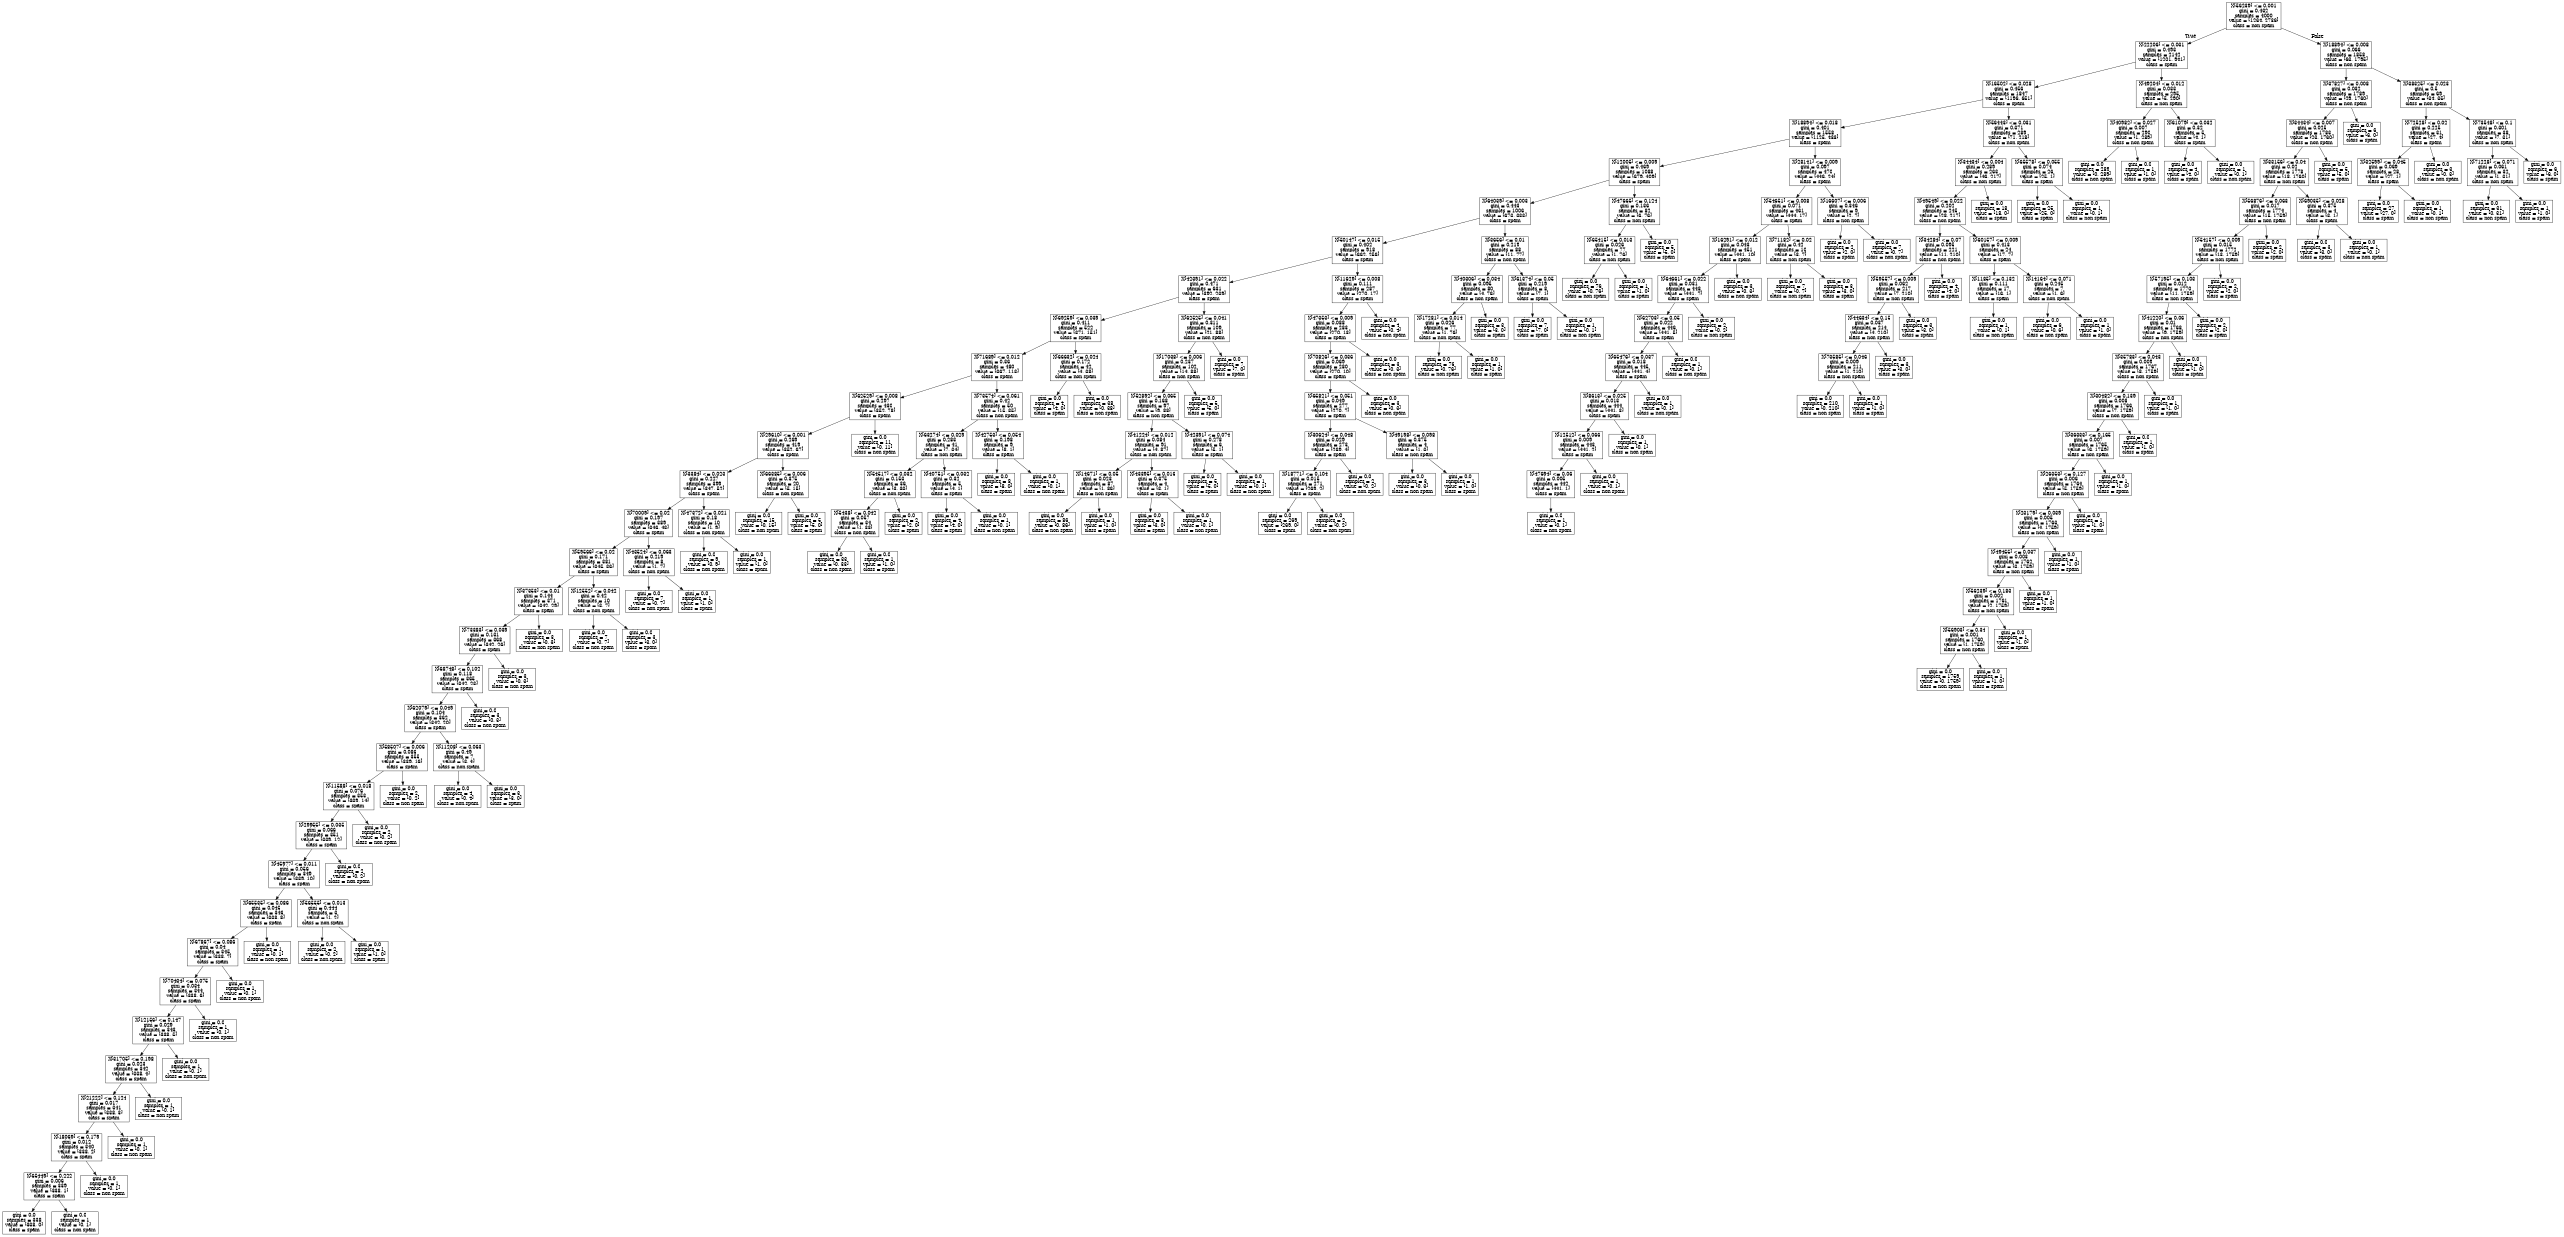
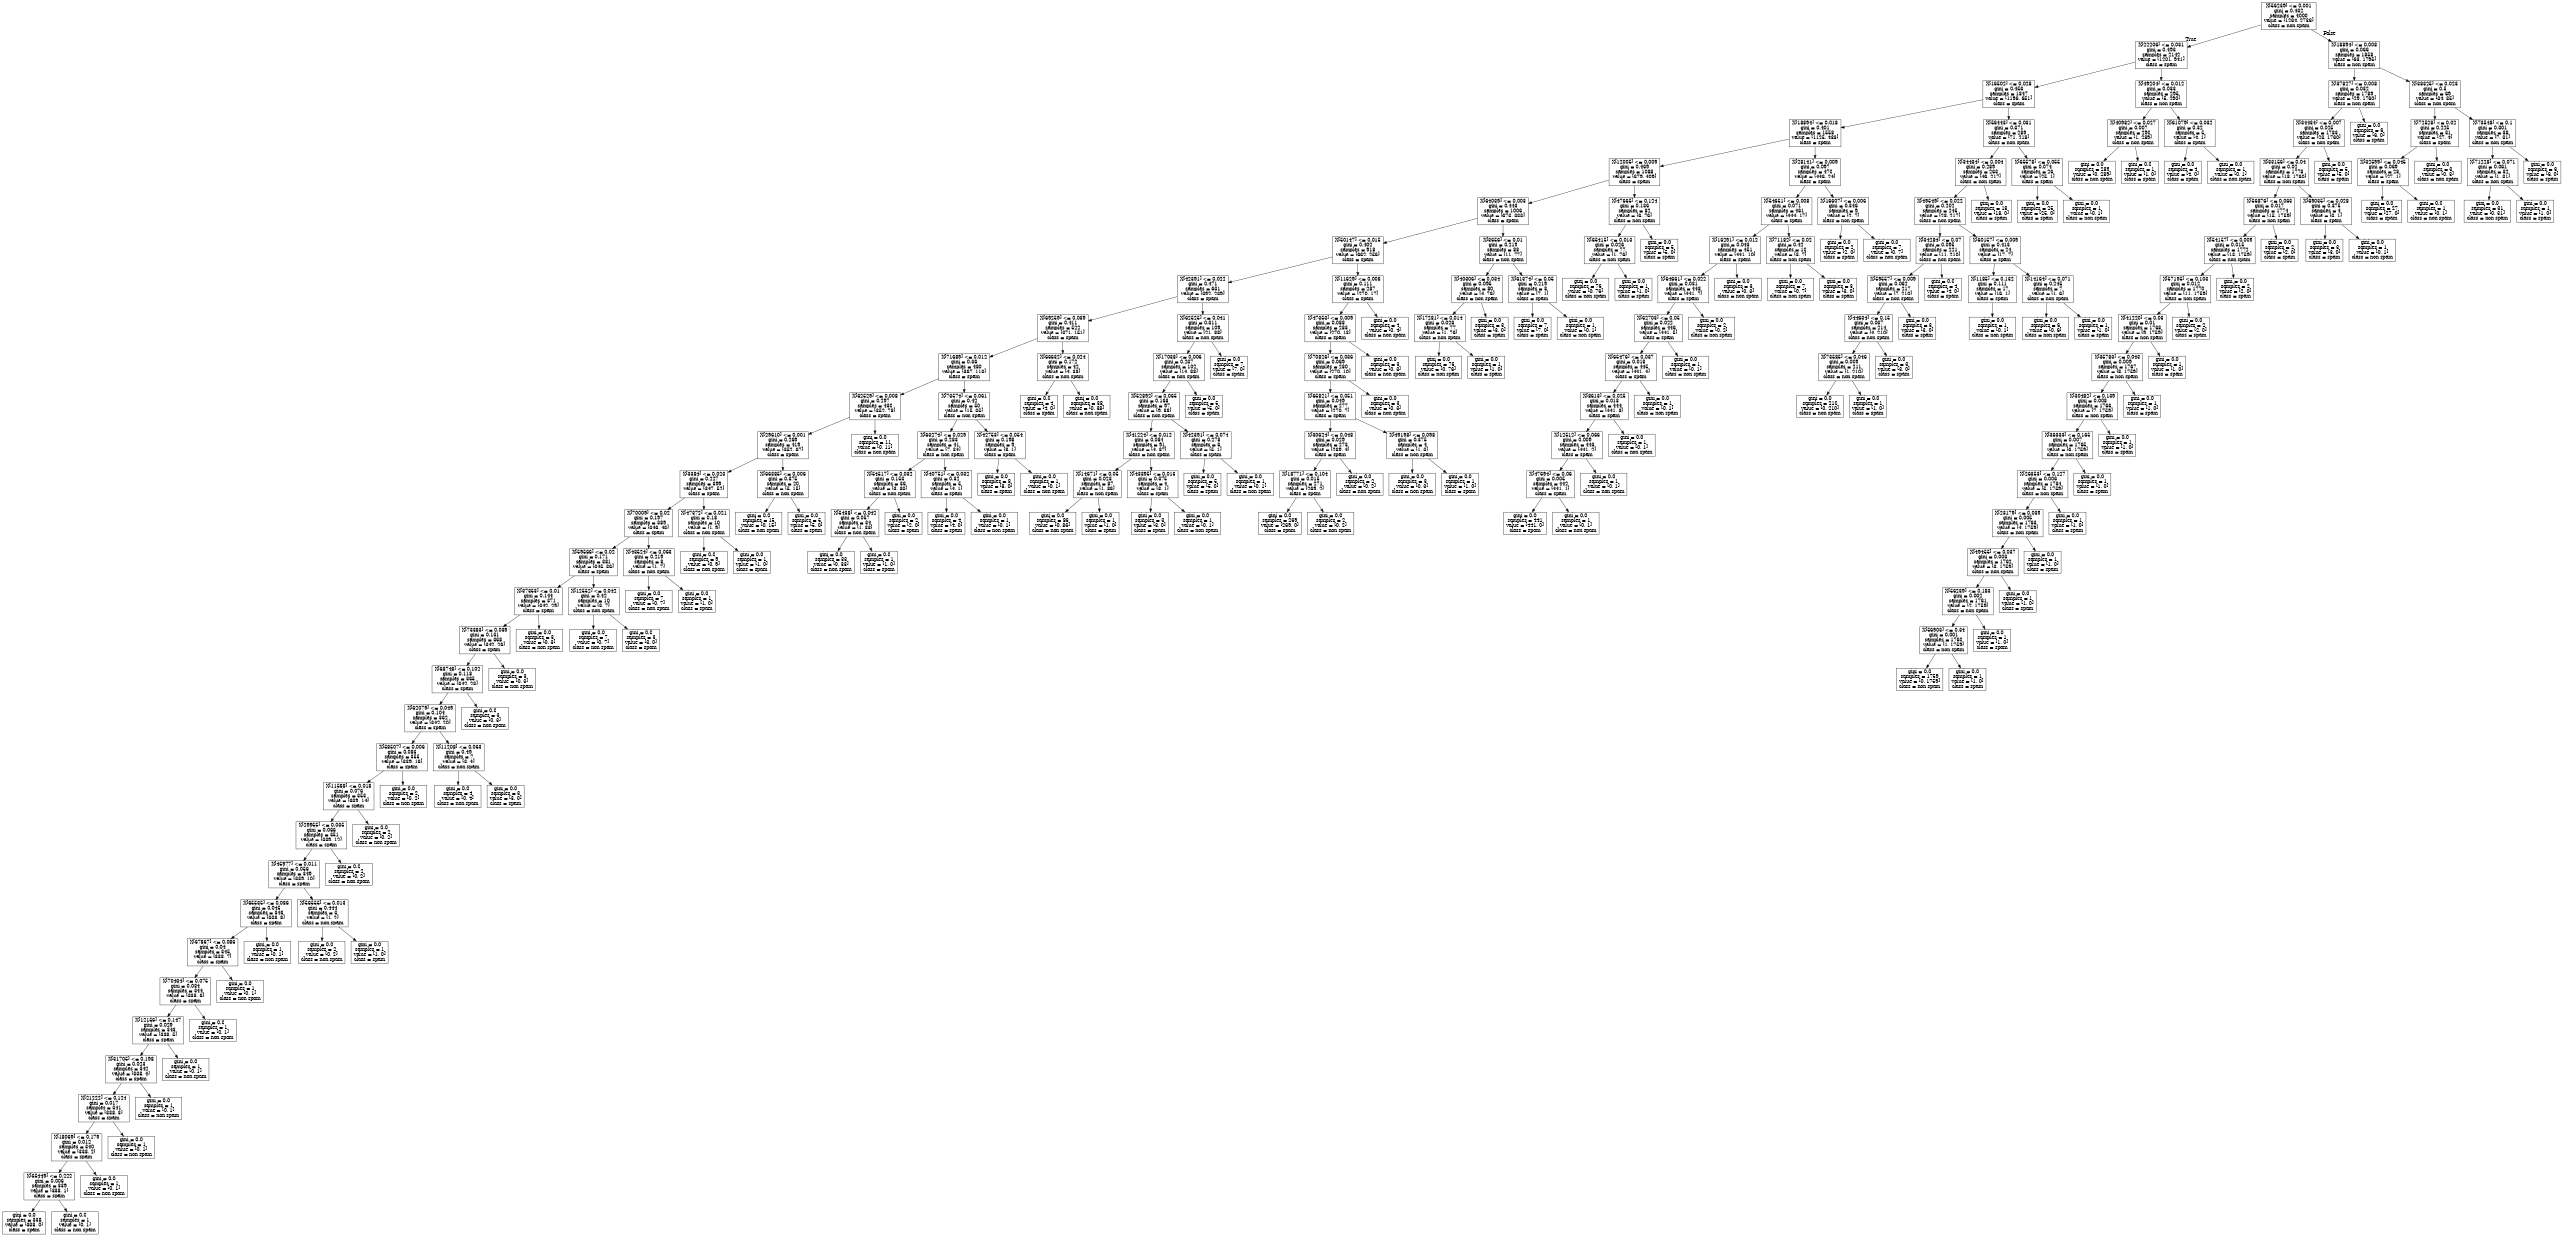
none -> (1525, 523)
